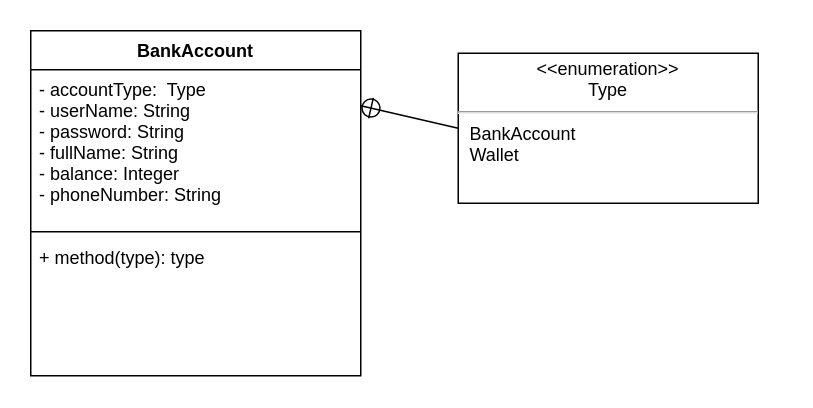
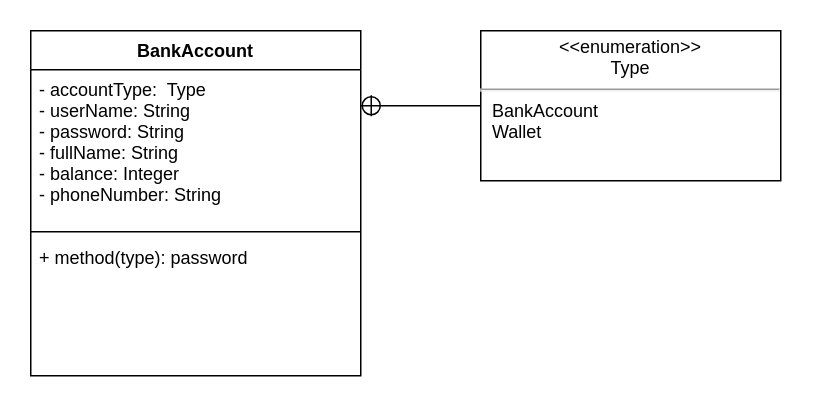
(608, 128) -> (631, 106)
(133, 258) -> (153, 258)
